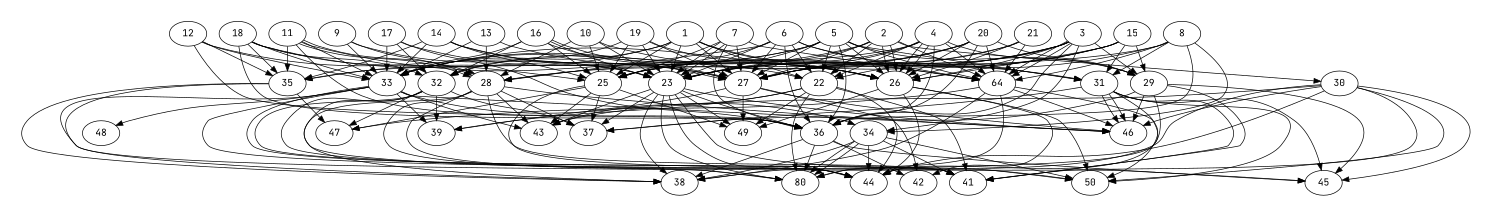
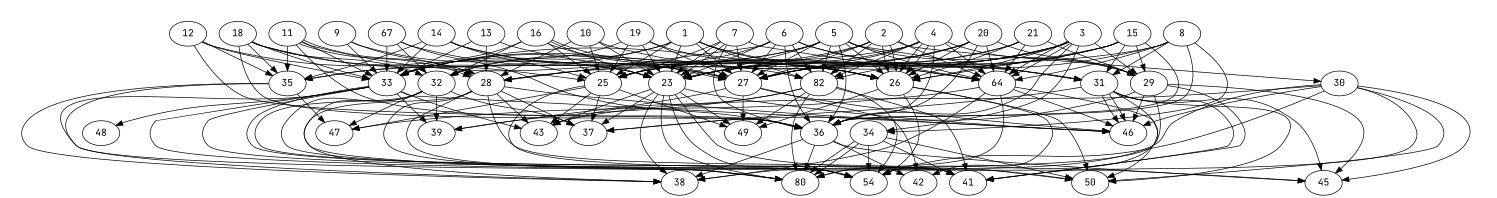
(387, 34) -> (387, 34)
none -> (1088, 57)
(819, 83) -> (819, 83)
(624, 109) -> (235, 157)
(738, 110) -> (1041, 114)
(799, 159) -> none
(869, 183) -> (869, 183)
